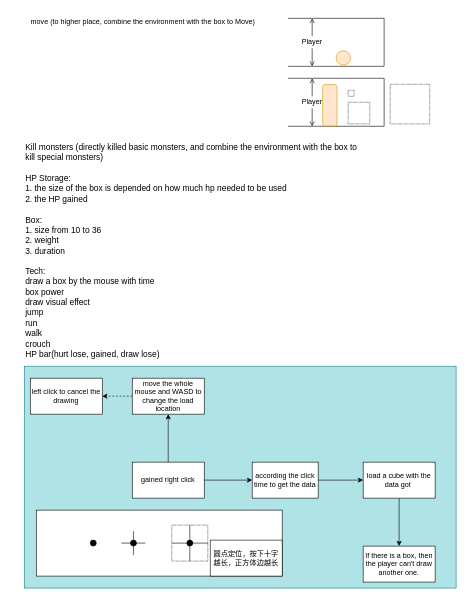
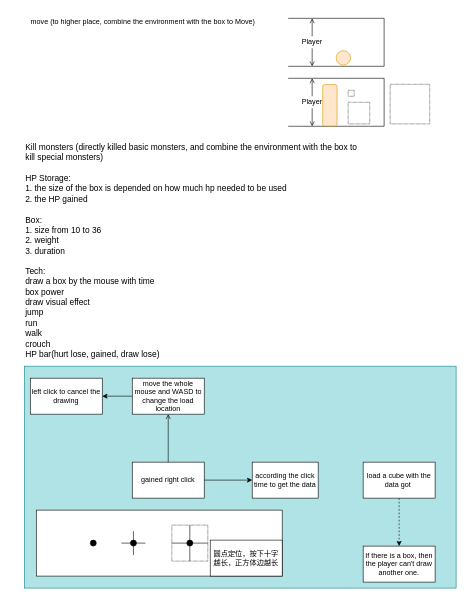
(119, 396) -> (119, 396)
(168, 419) -> (168, 418)
(357, 480) -> none
(399, 520) -> (399, 520)
